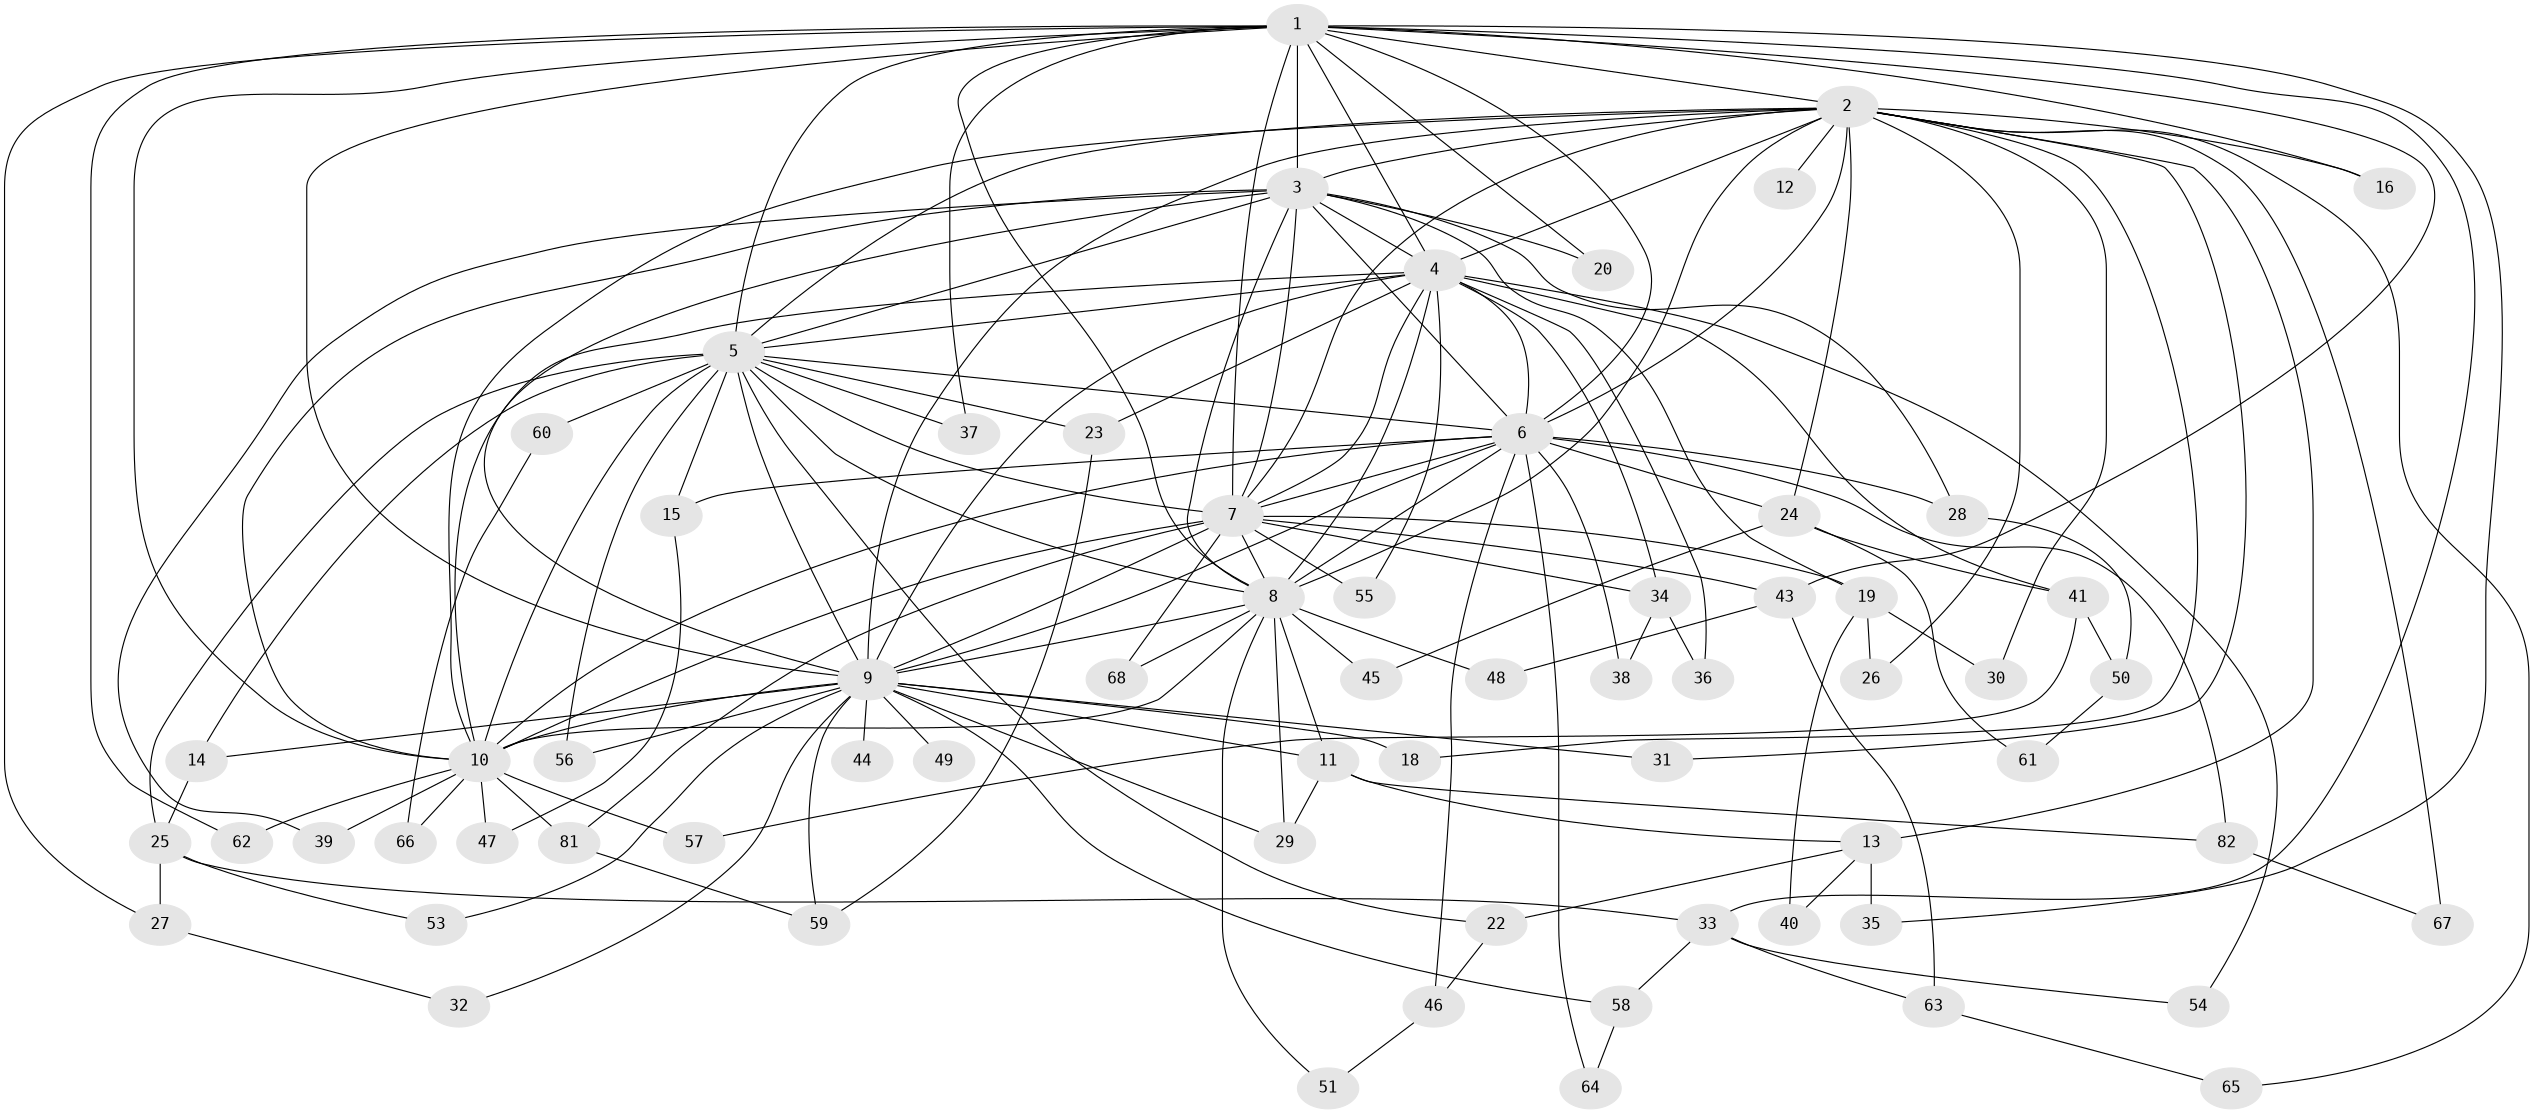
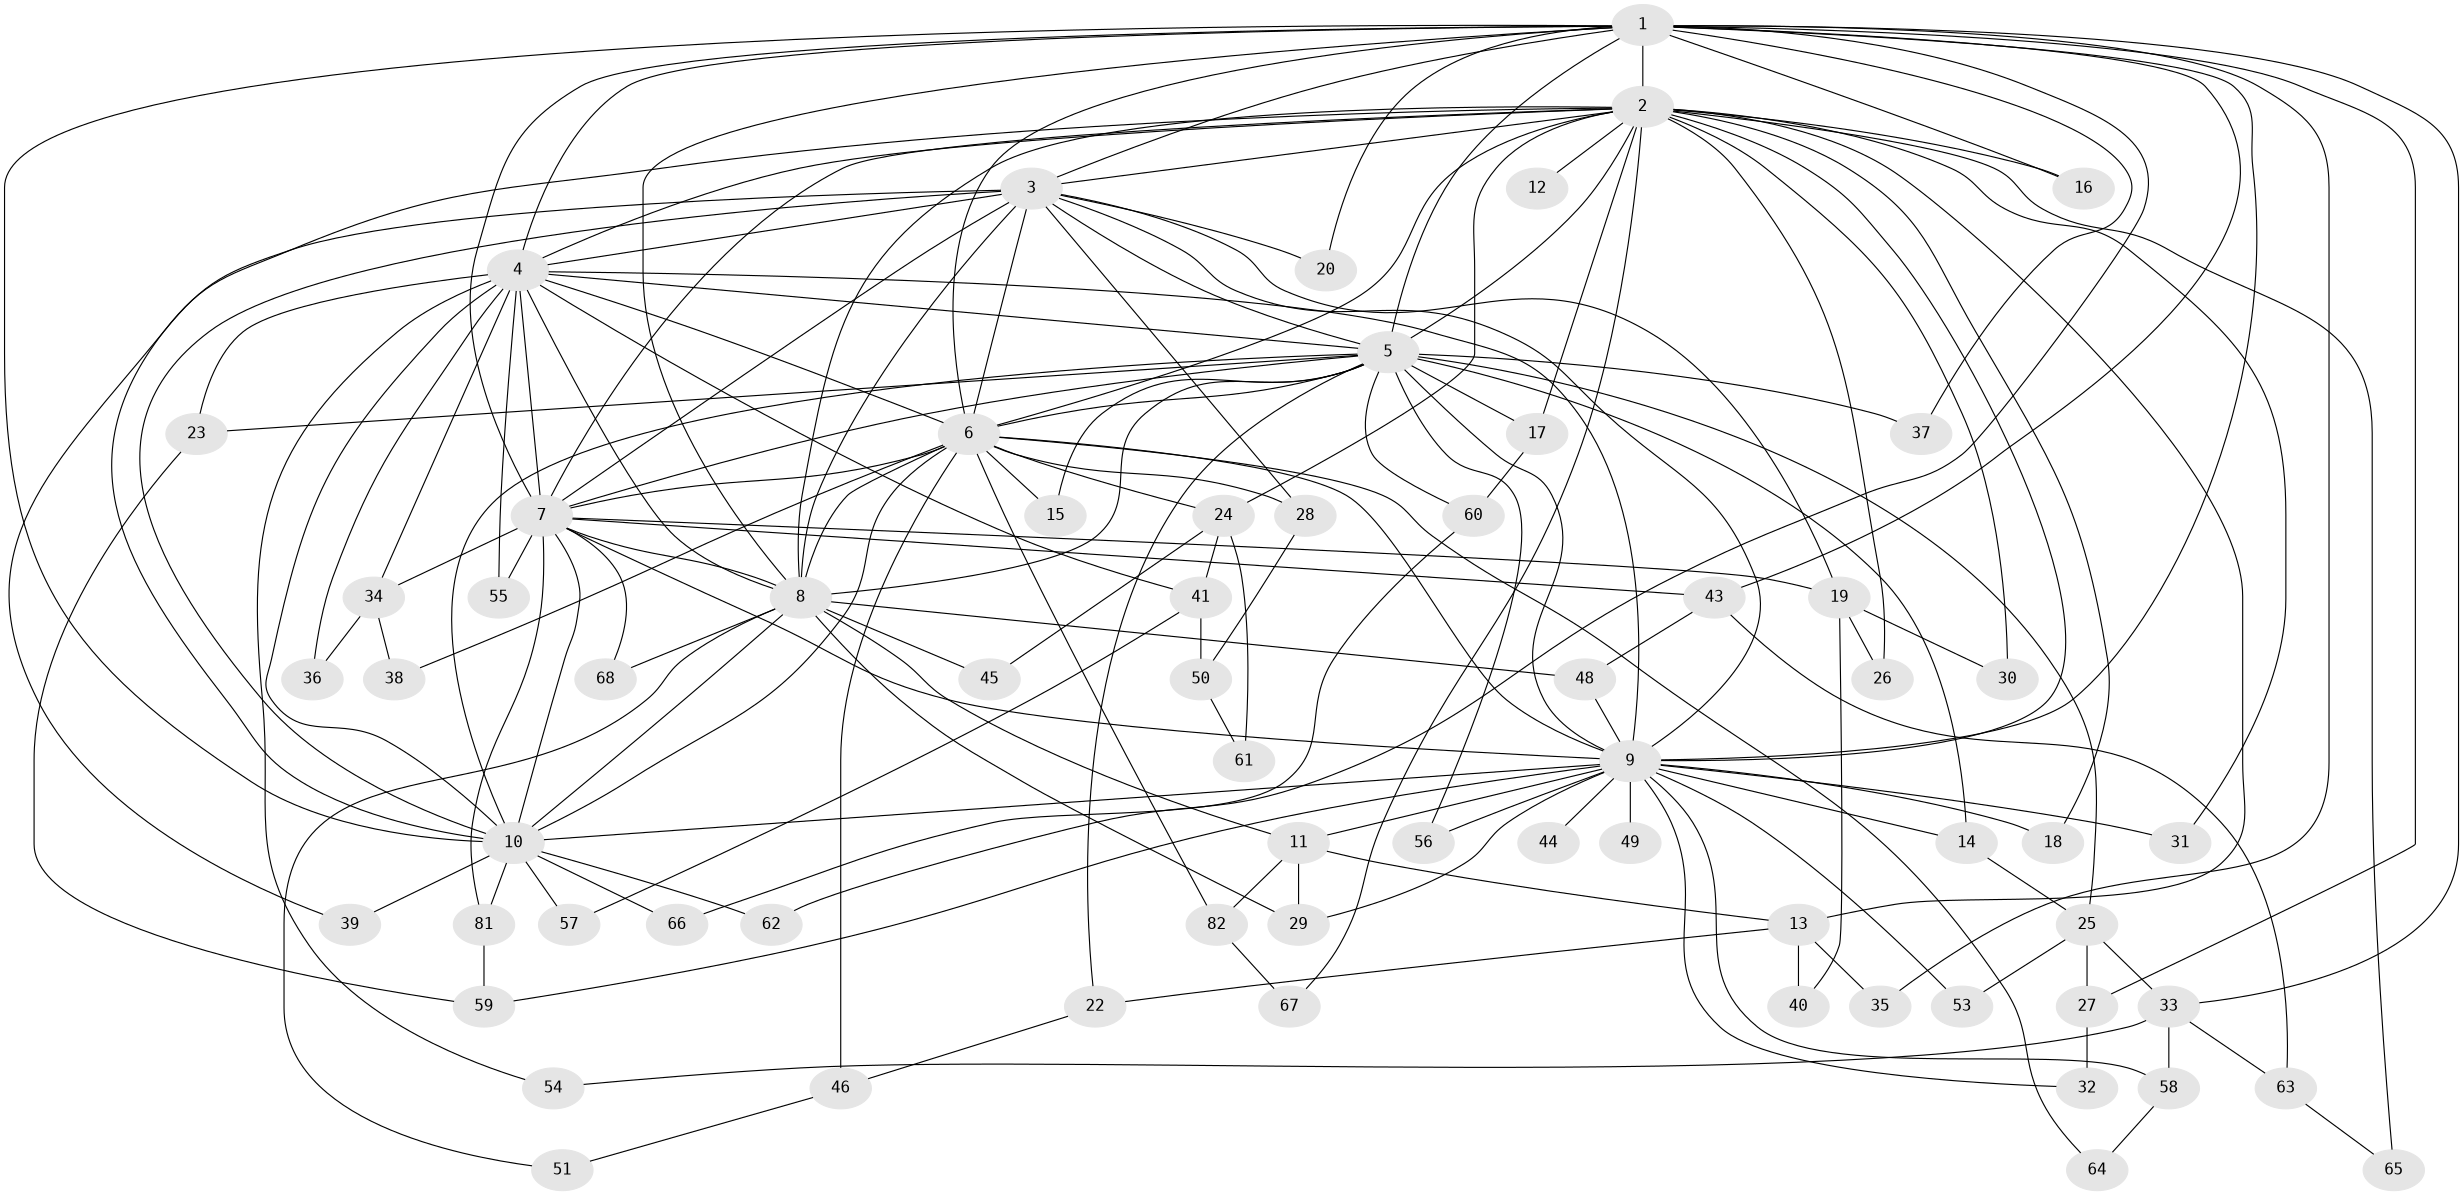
none -> (1537, 434)
(1071, 640) -> (1608, 720)
(487, 843) -> none
